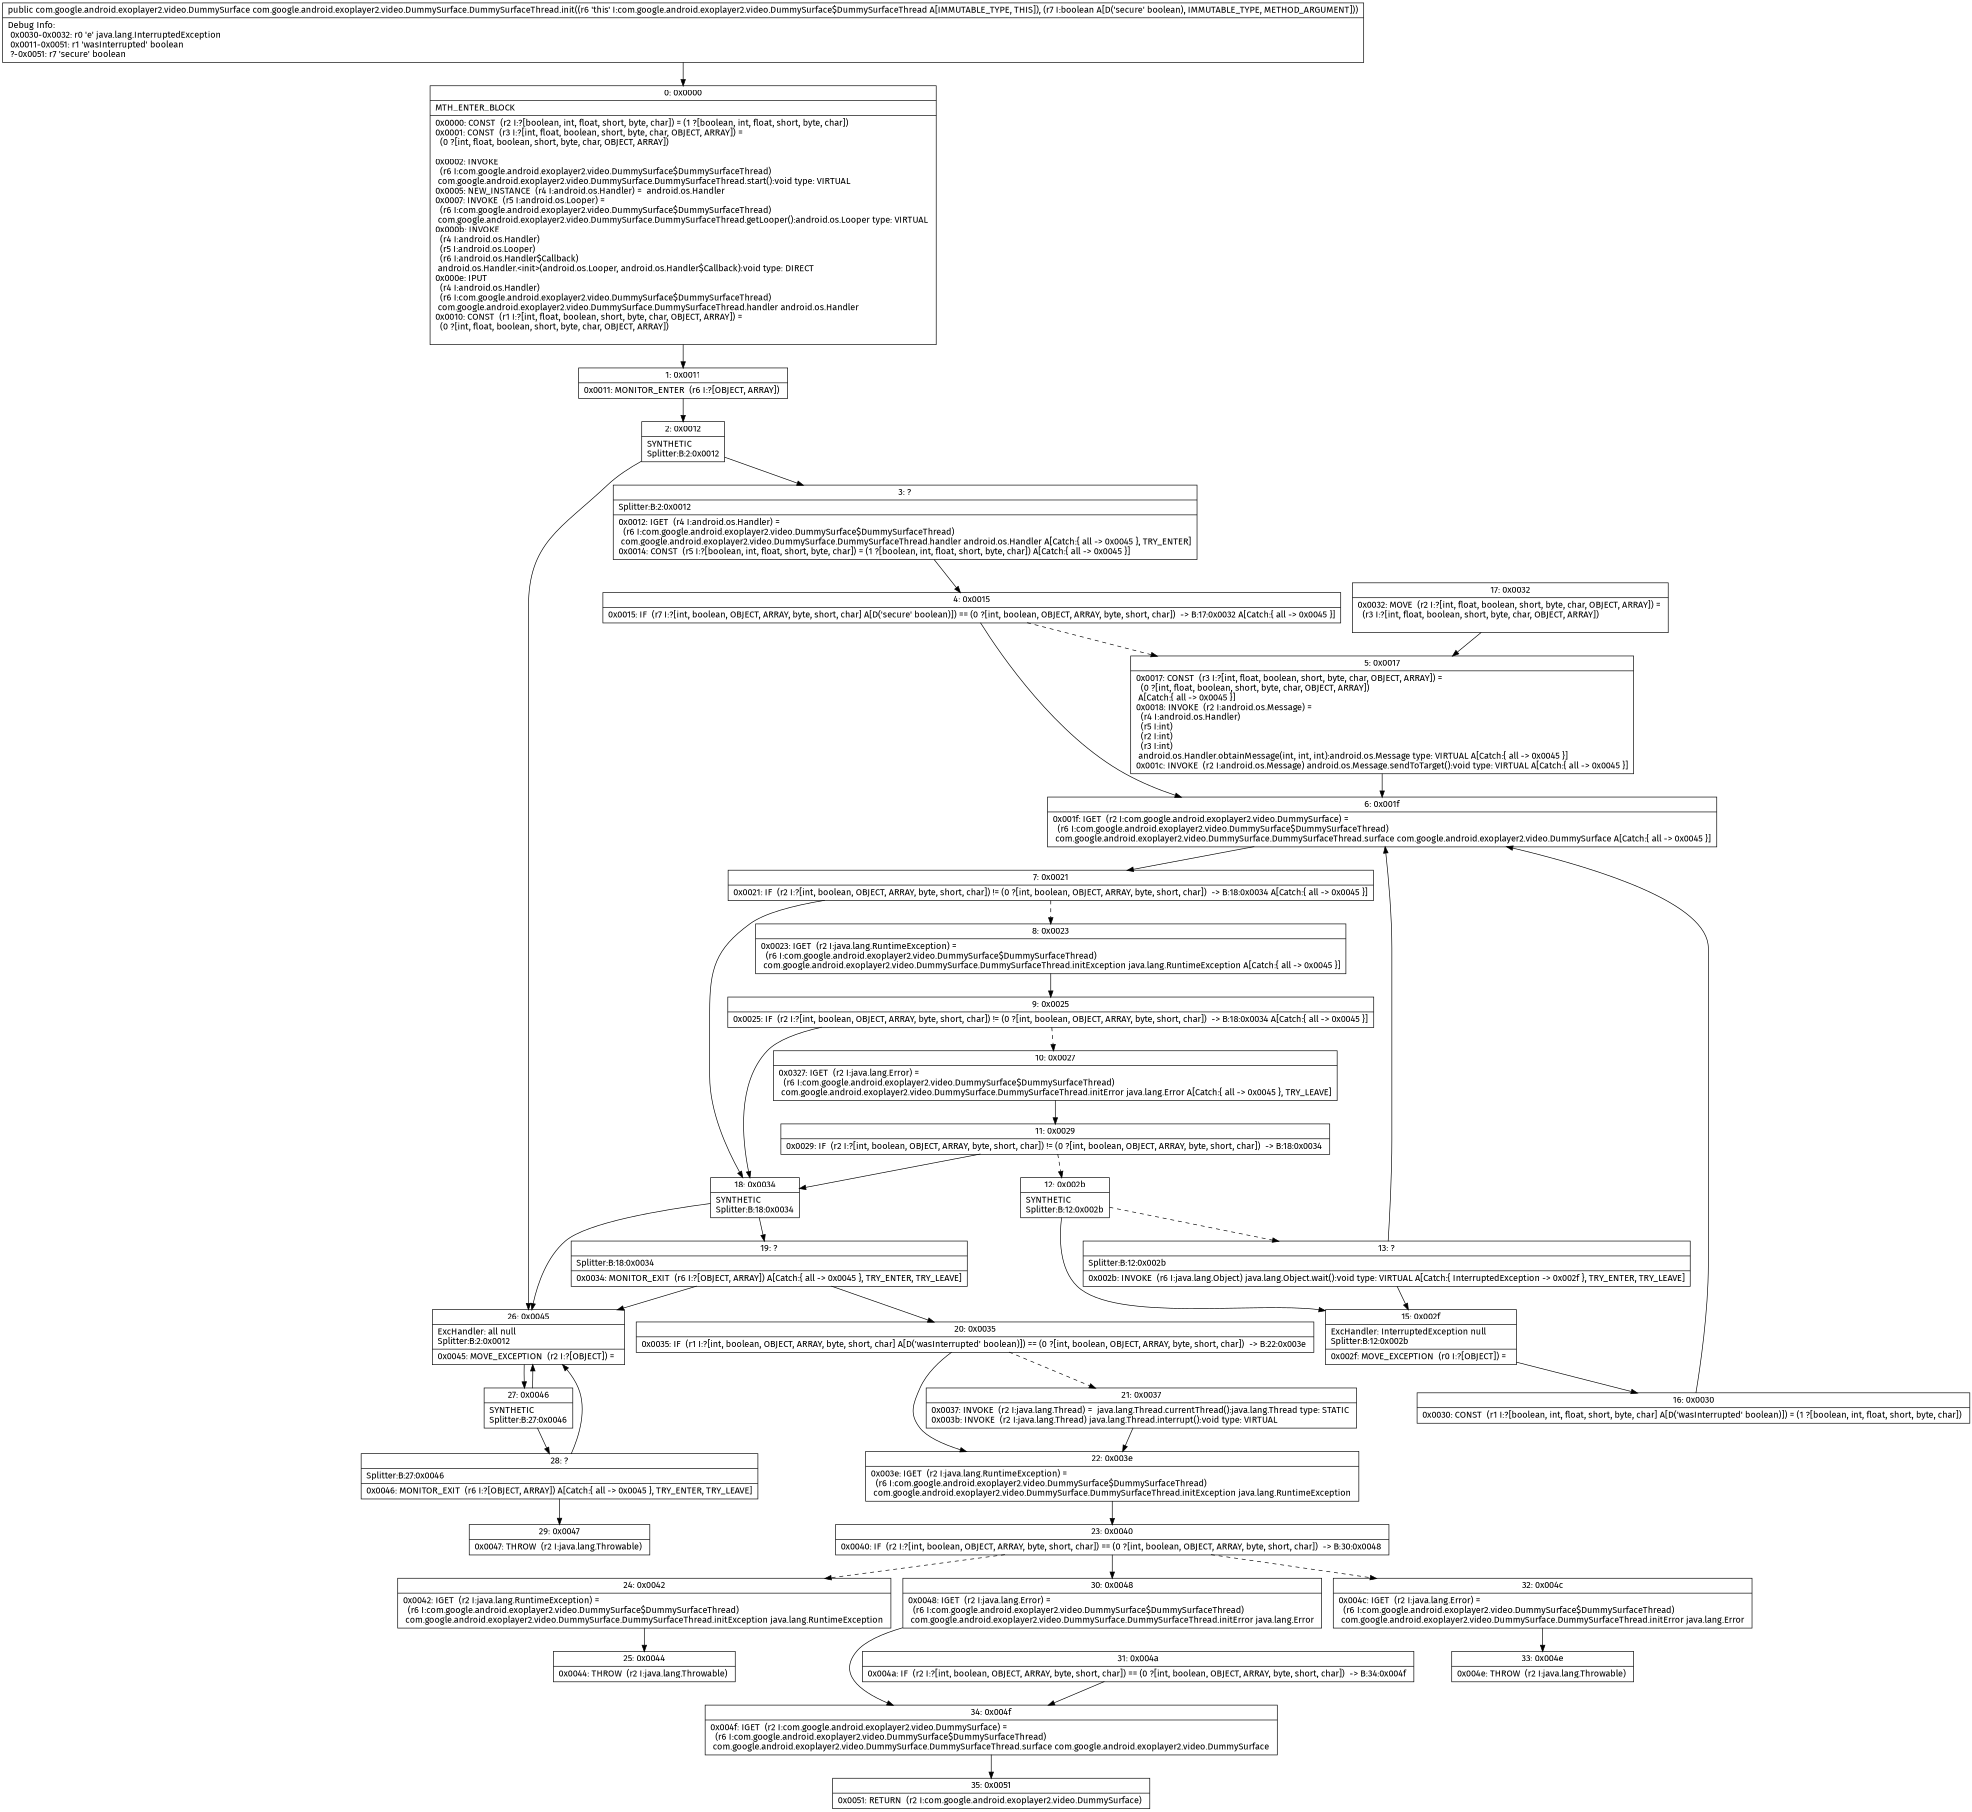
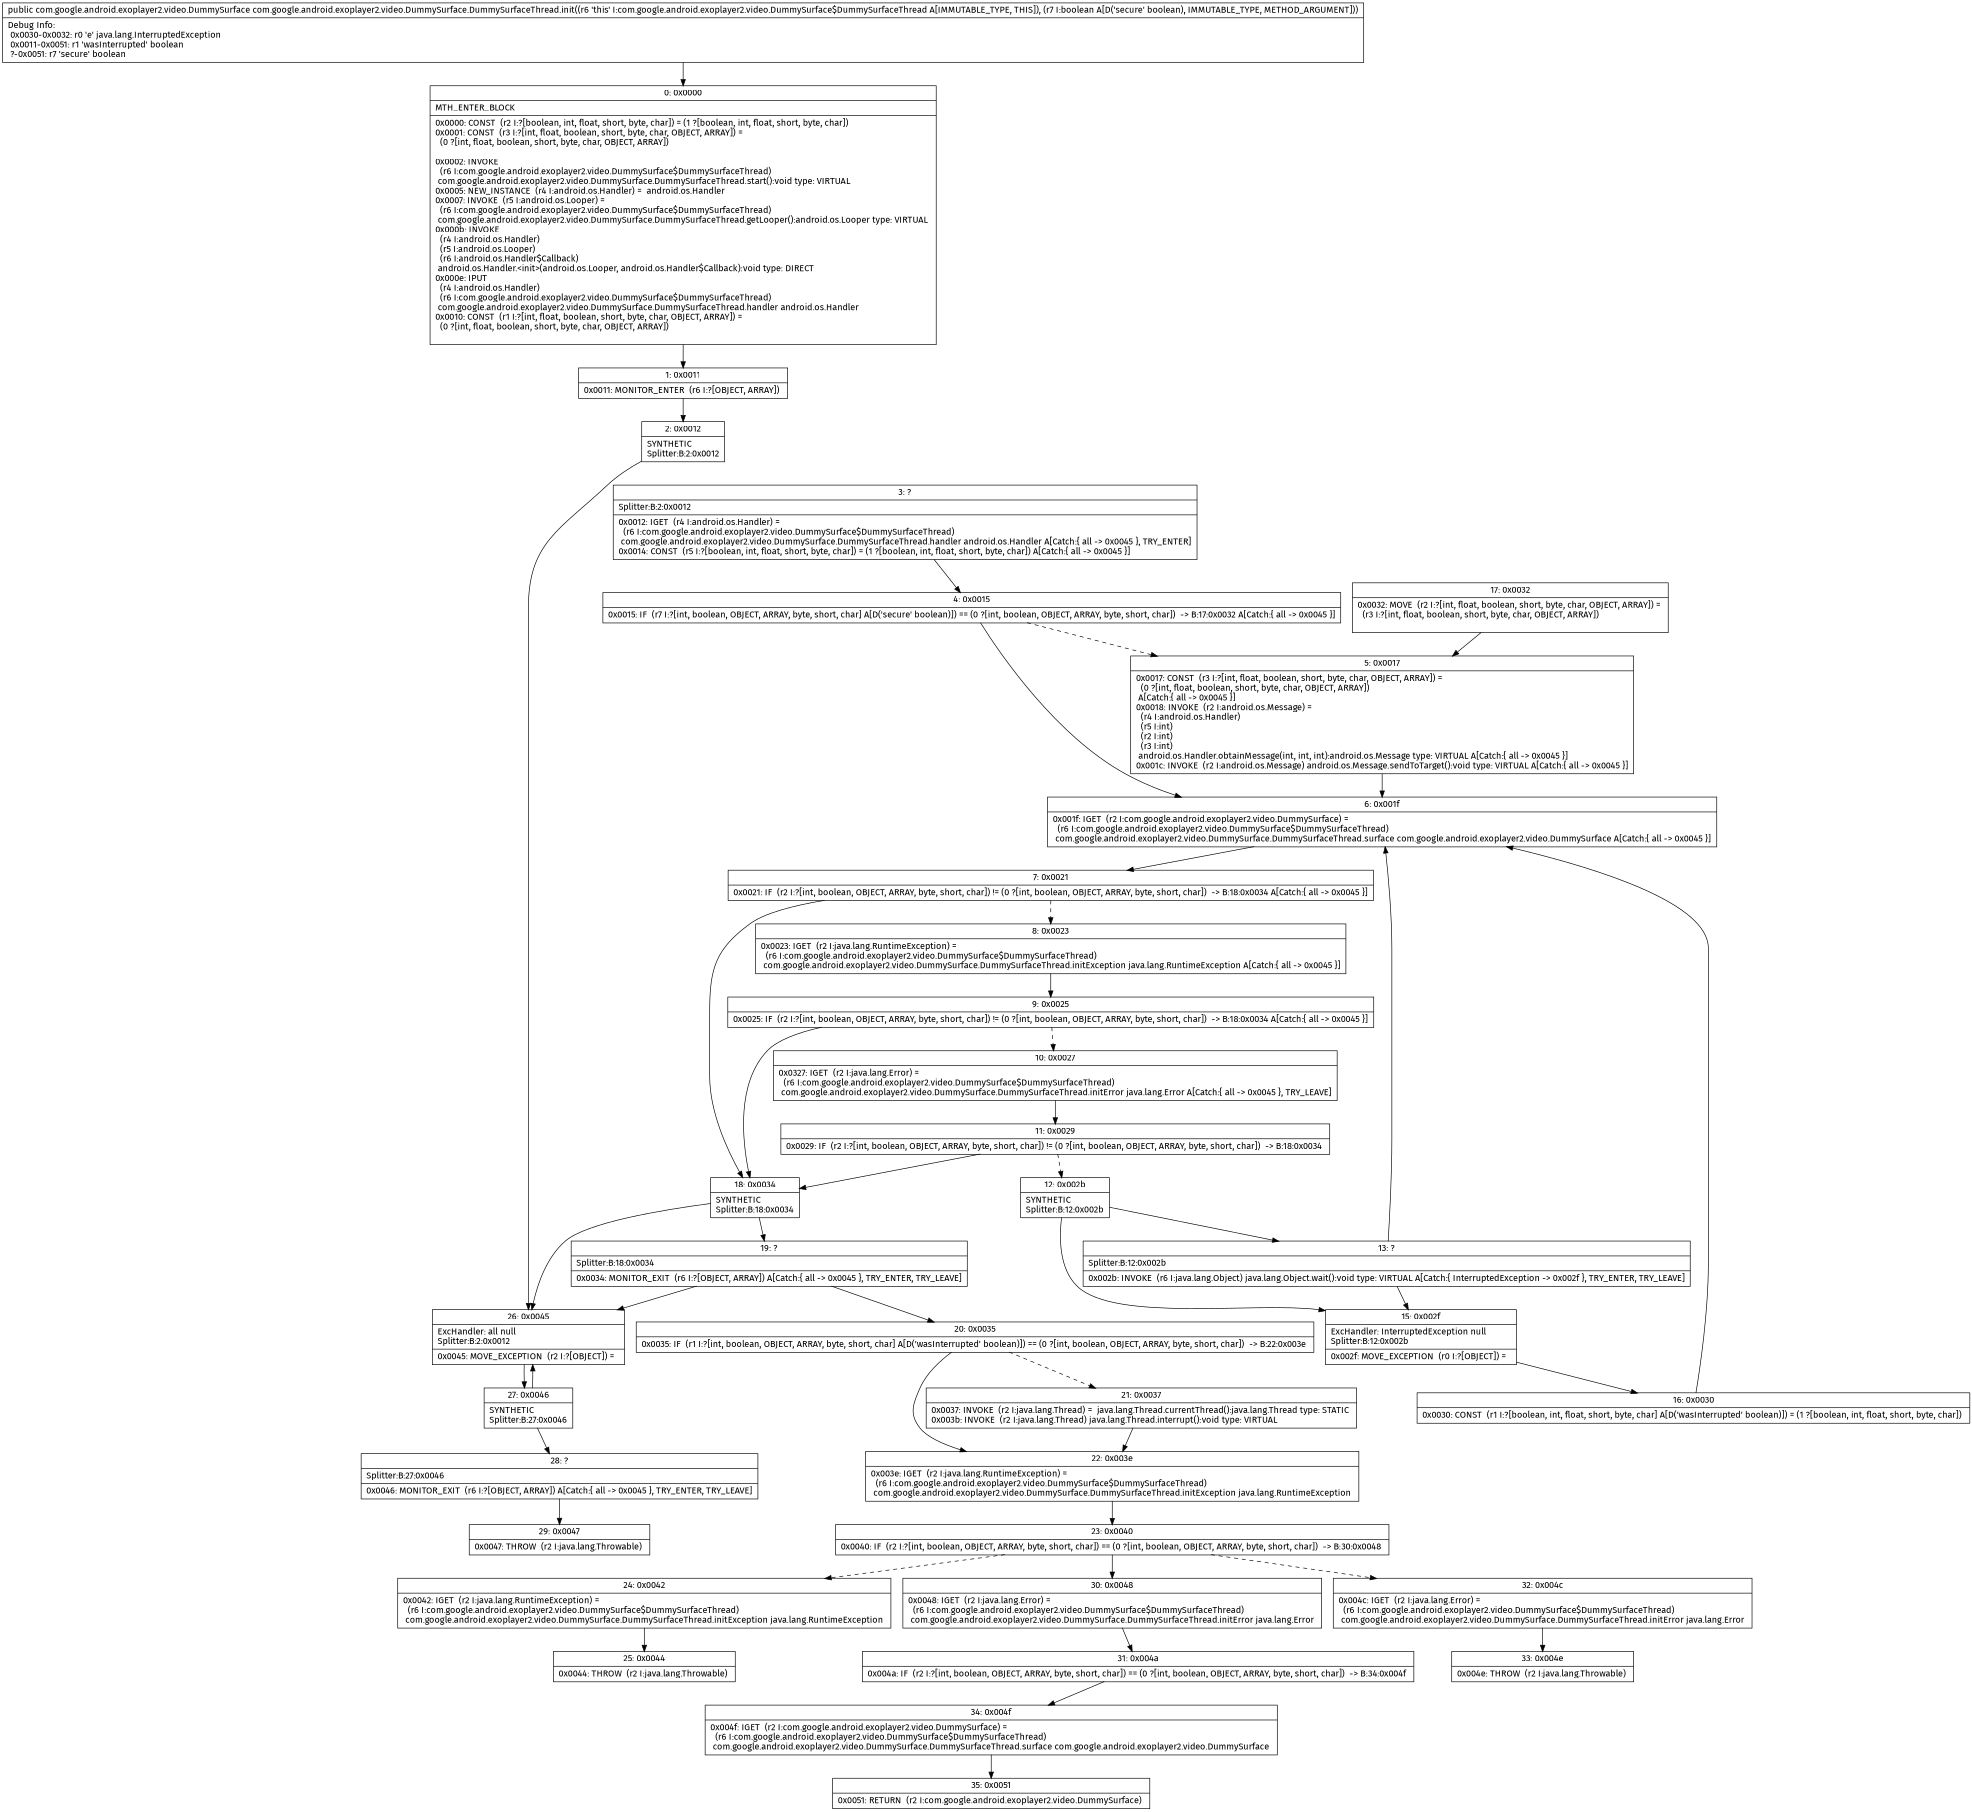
(761, 470) -> none
(1191, 1224) -> (1191, 1224)
(582, 1411) -> none
(851, 1660) -> (1126, 1637)
